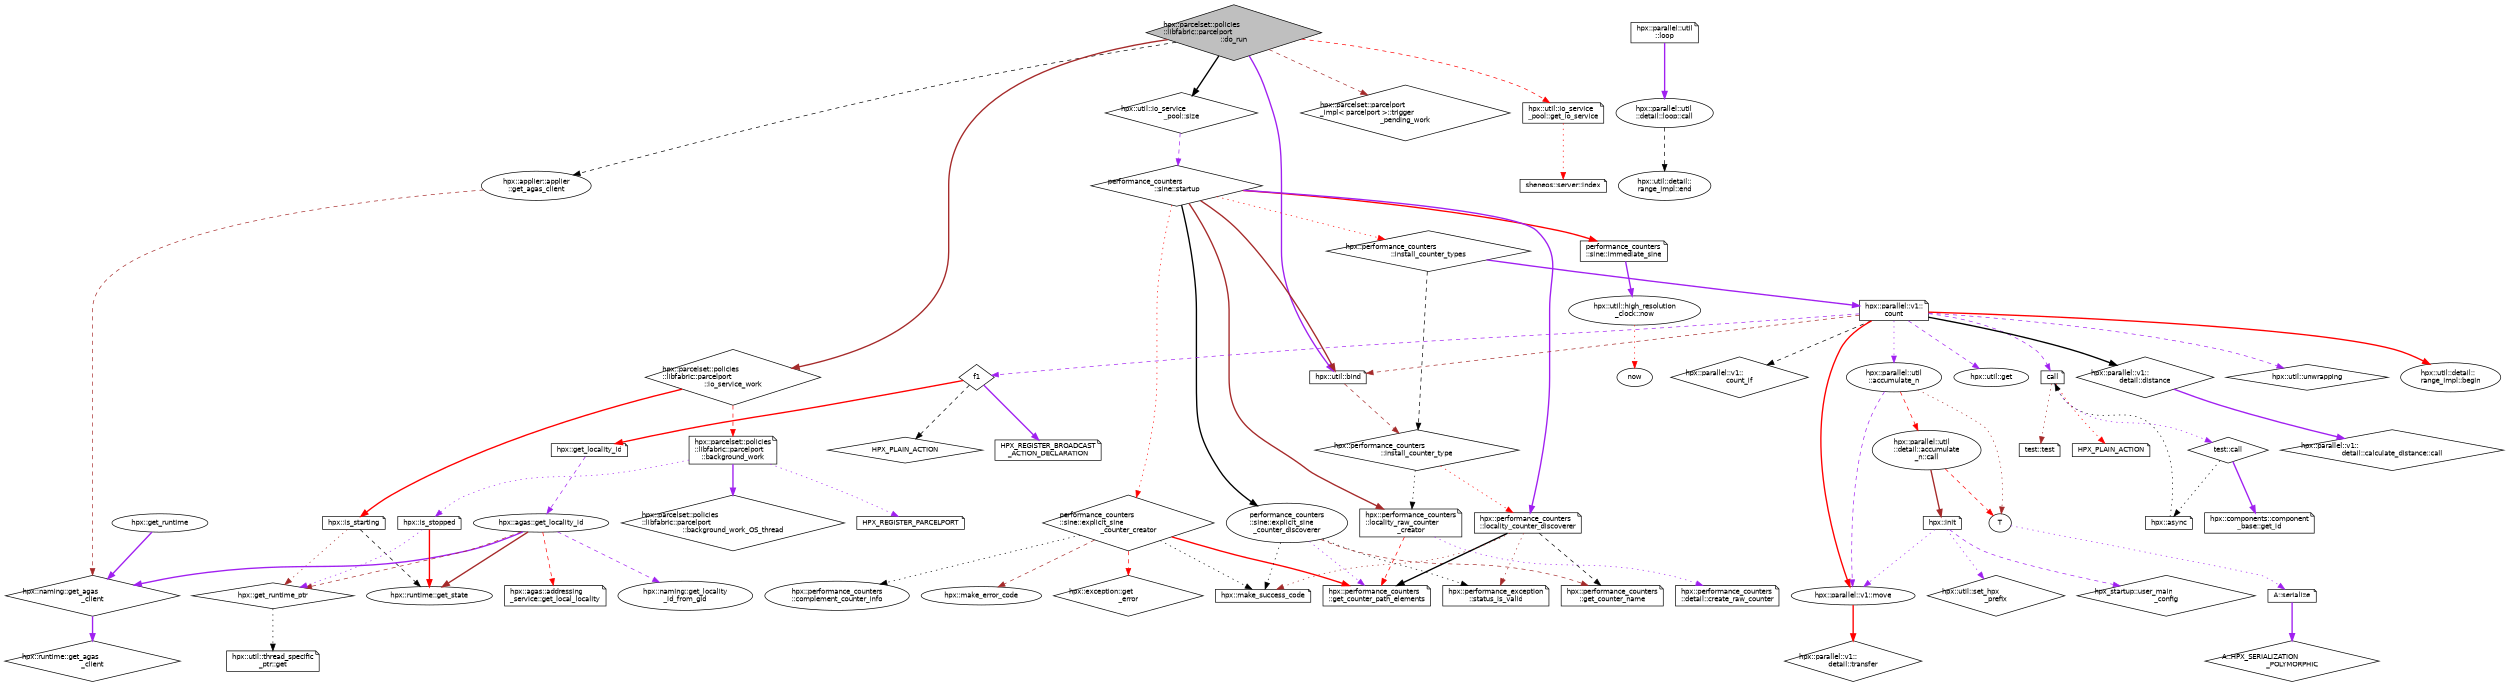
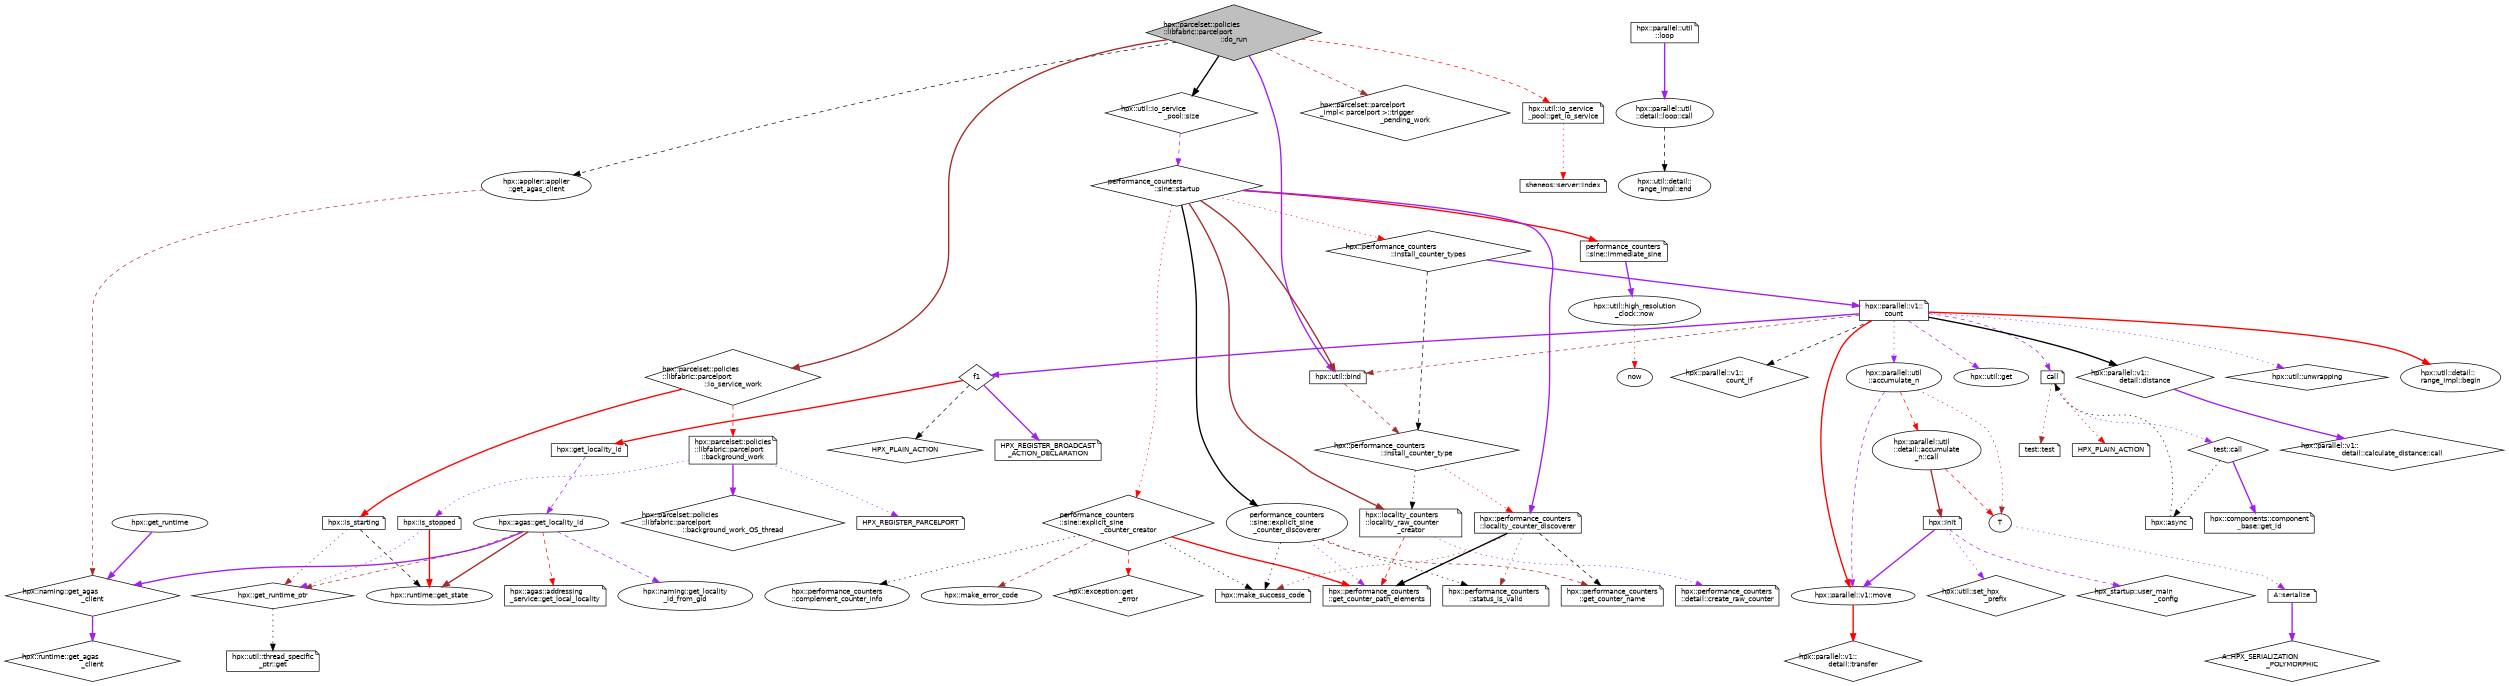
(2104, 330) -> (2104, 330)
(1429, 341) -> (1429, 341)
(1411, 523) -> (1411, 523)
(1902, 556) -> (1902, 556)
(1496, 596) -> (1496, 596)
